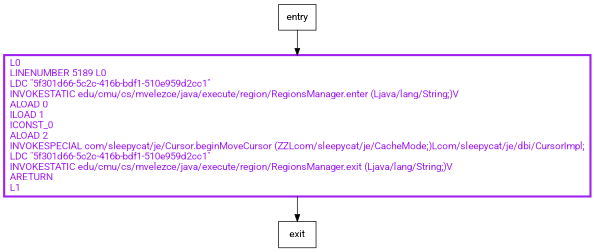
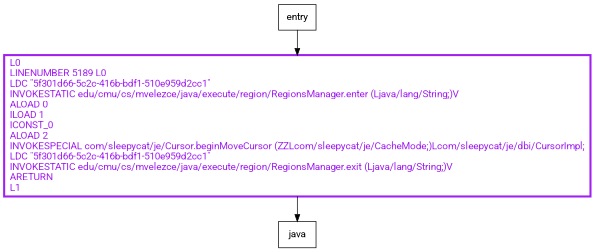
(297, 235) -> (297, 235)
